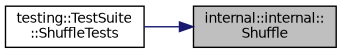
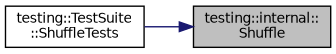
(265, 27) -> (262, 27)
